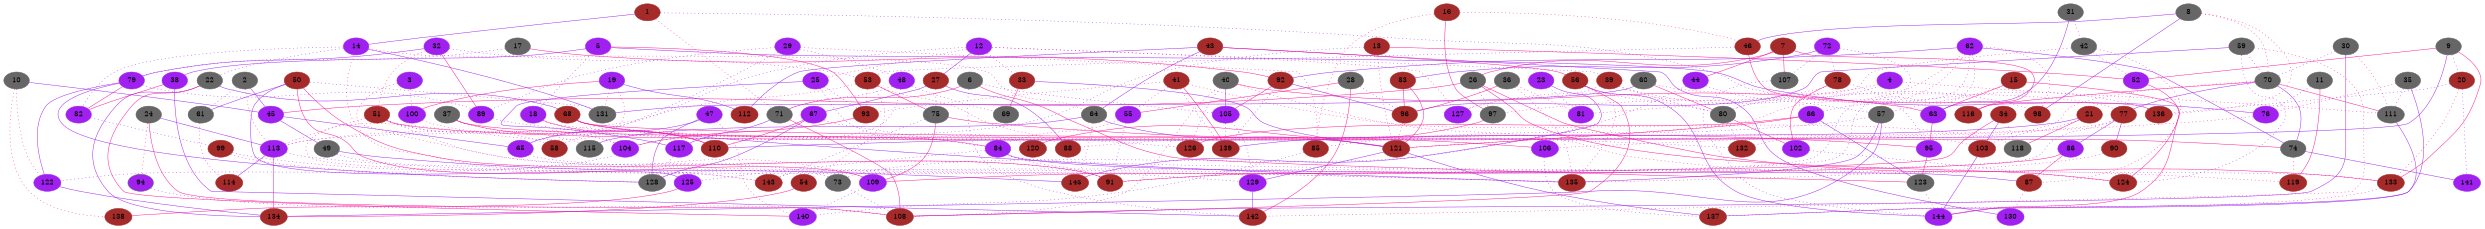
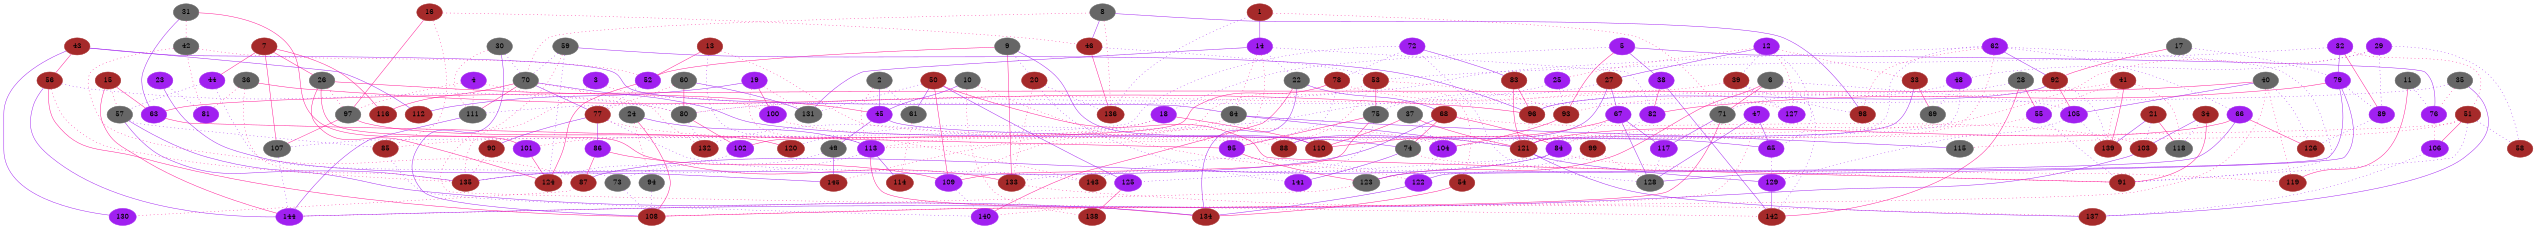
(2142, 69) -> (1722, 139)
(1912, 87) -> (1404, 88)
(576, 96) -> (1641, 132)
(1806, 98) -> (579, 98)
none -> (313, 132)
none -> (527, 149)
(141, 183) -> (652, 183)
